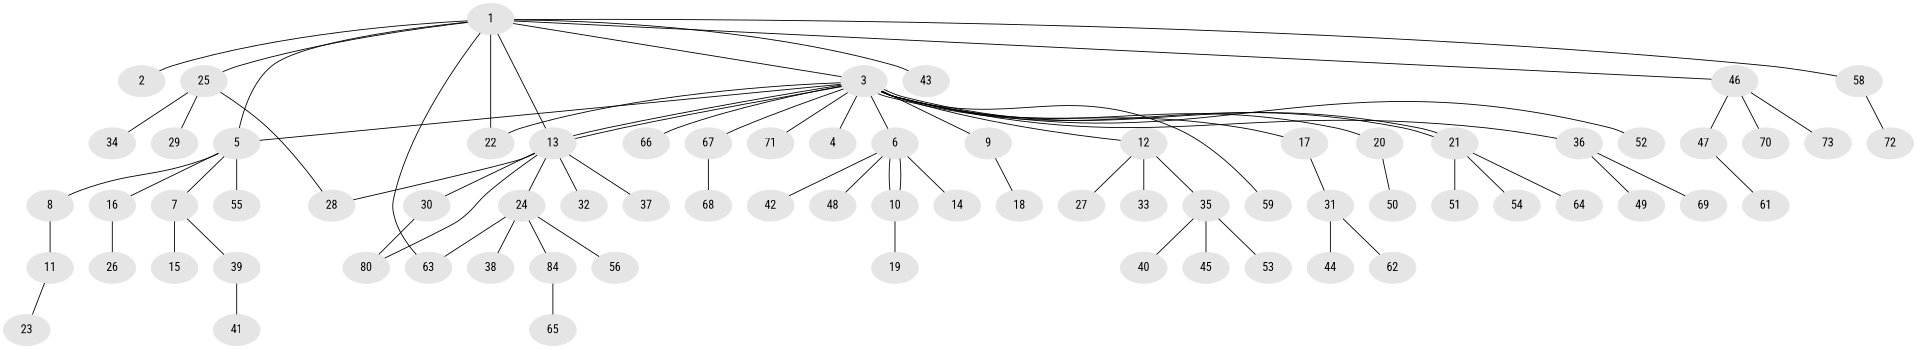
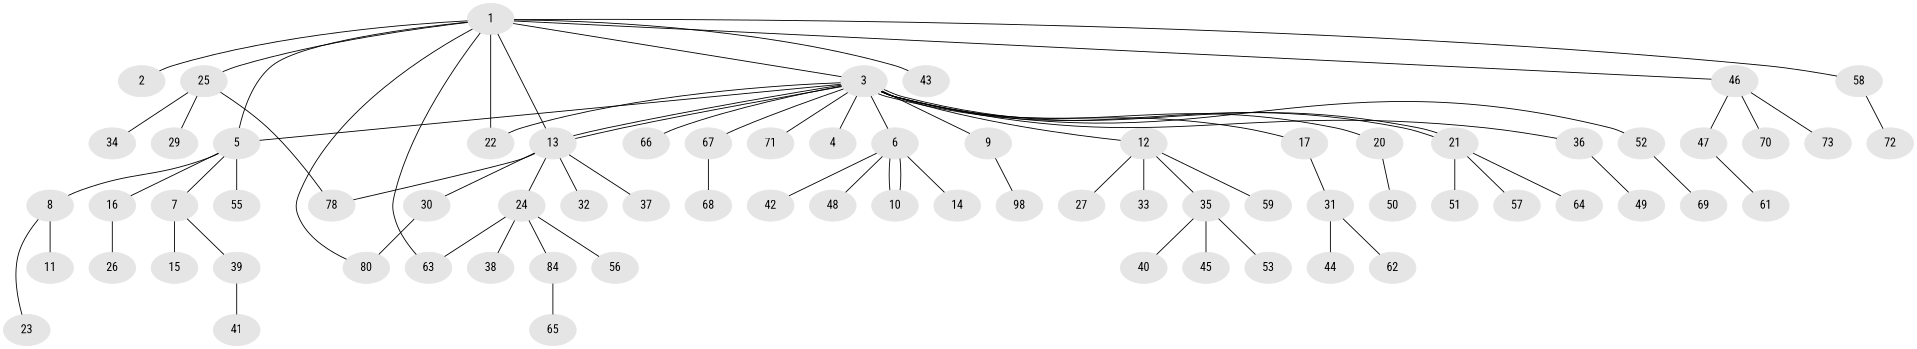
(1081, 106) -> (1206, 174)
(1641, 174) -> (1672, 174)
(332, 206) -> (332, 206)
(1019, 206) -> (1019, 206)
(1517, 206) -> (1517, 206)
(466, 214) -> (346, 123)
(895, 268) -> none
(39, 299) -> (17, 264)
